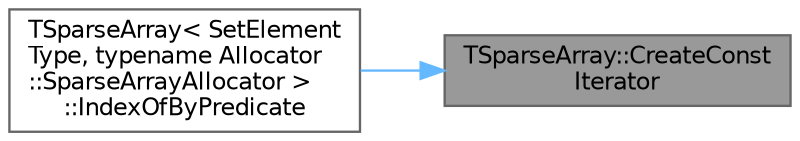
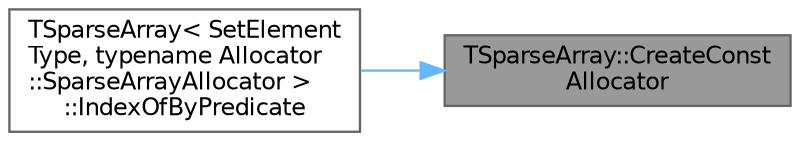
(618, 71) -> (618, 71)
